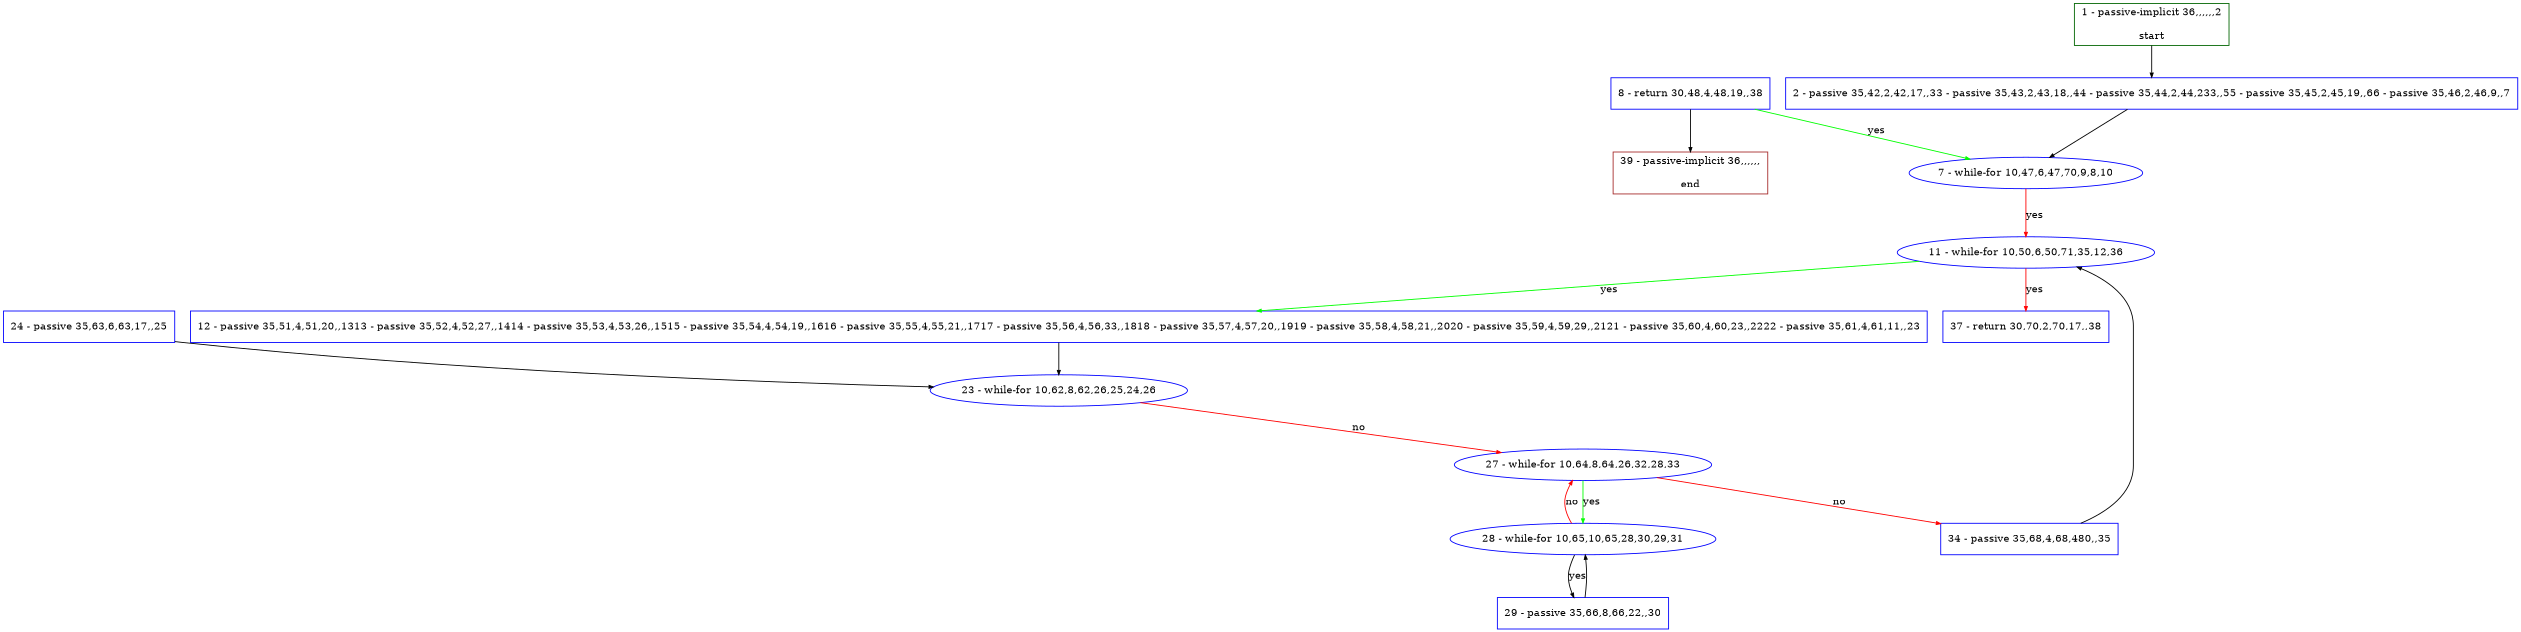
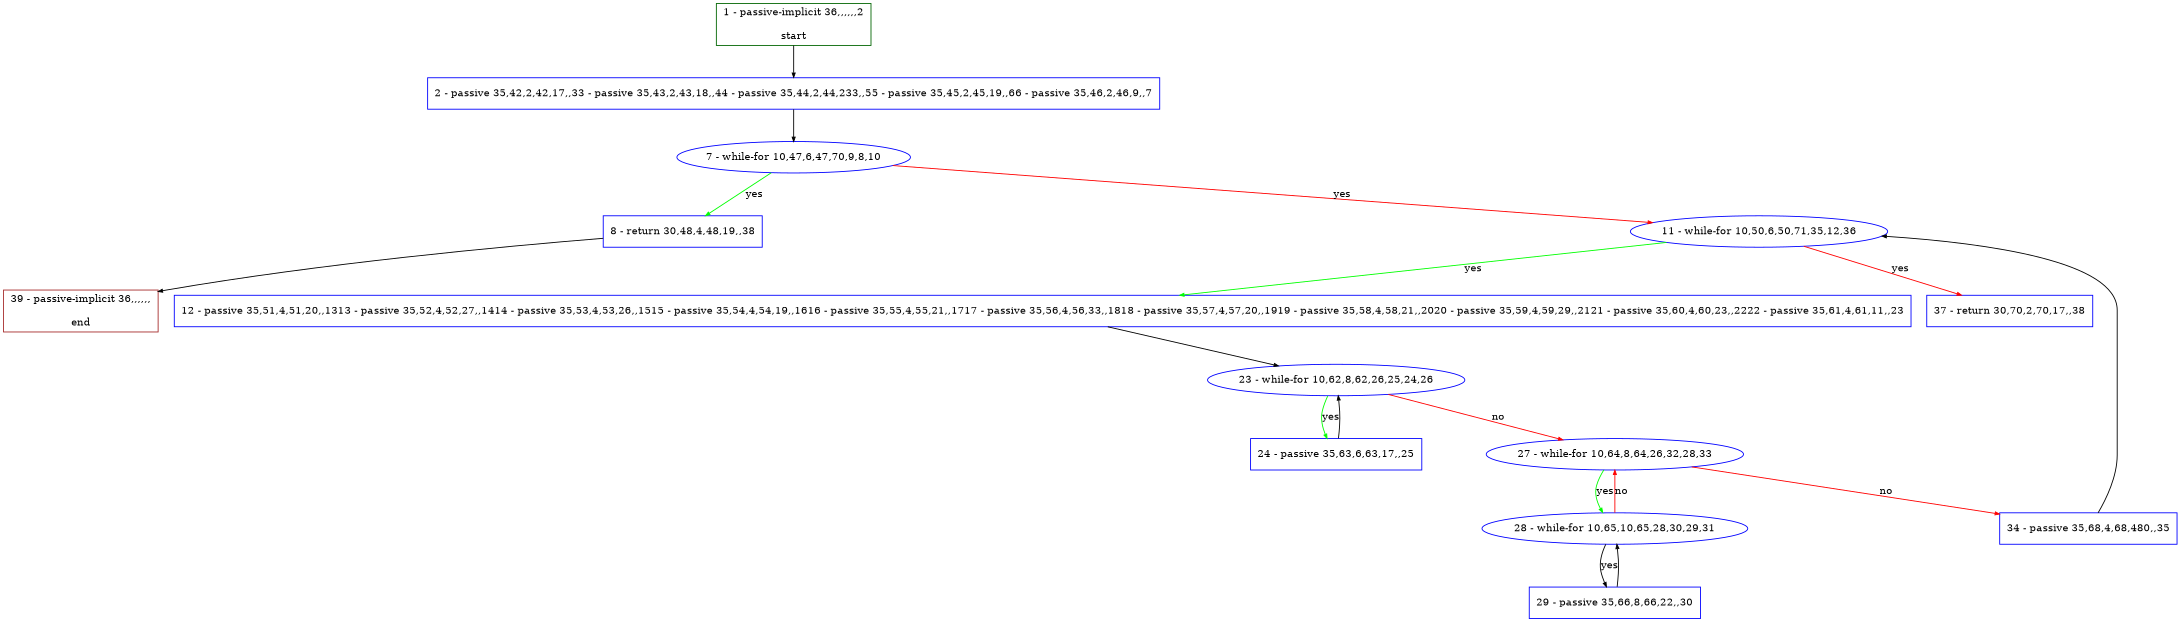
(1860, 134) -> (740, 193)
none -> (1322, 415)
